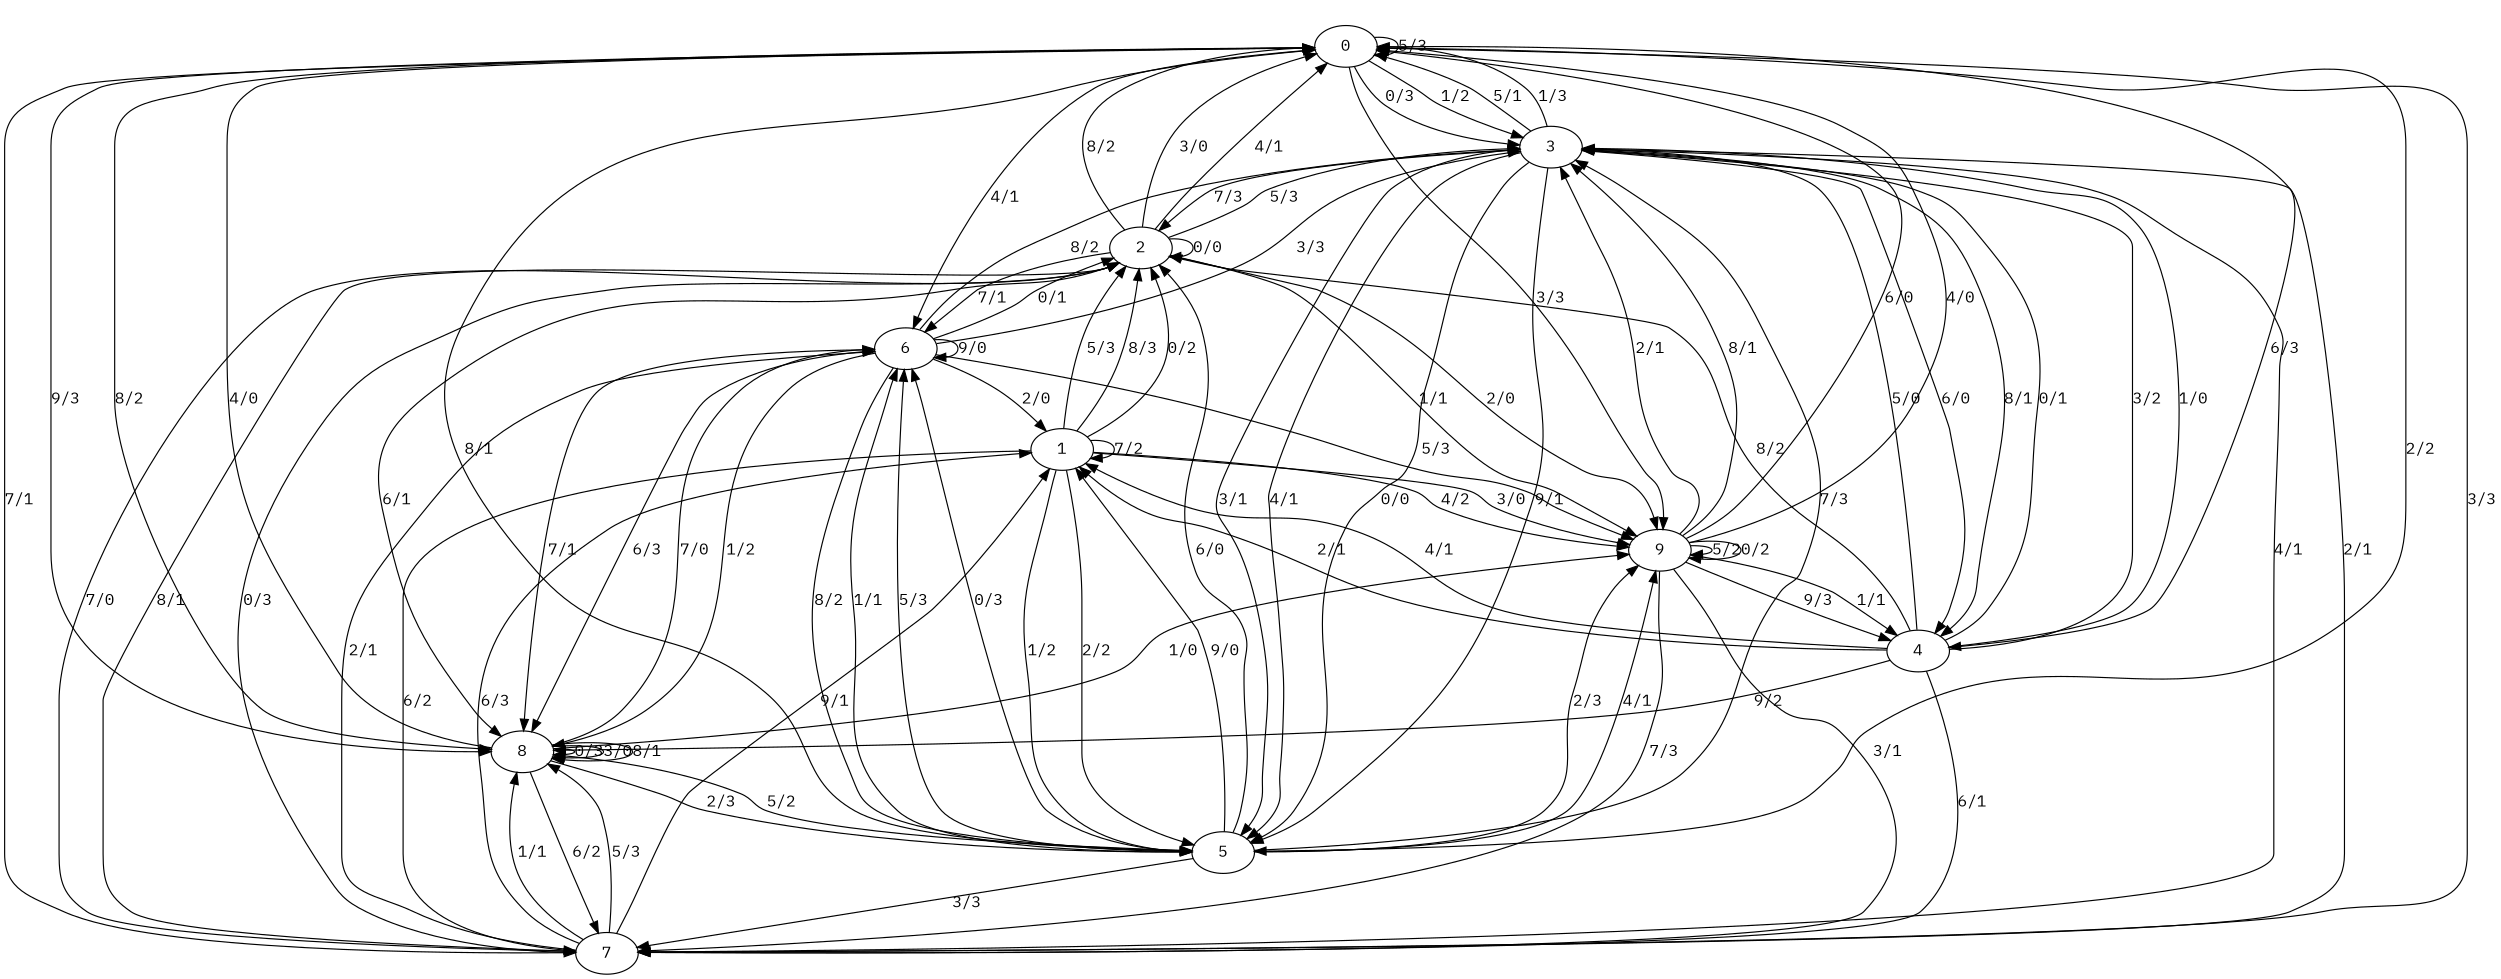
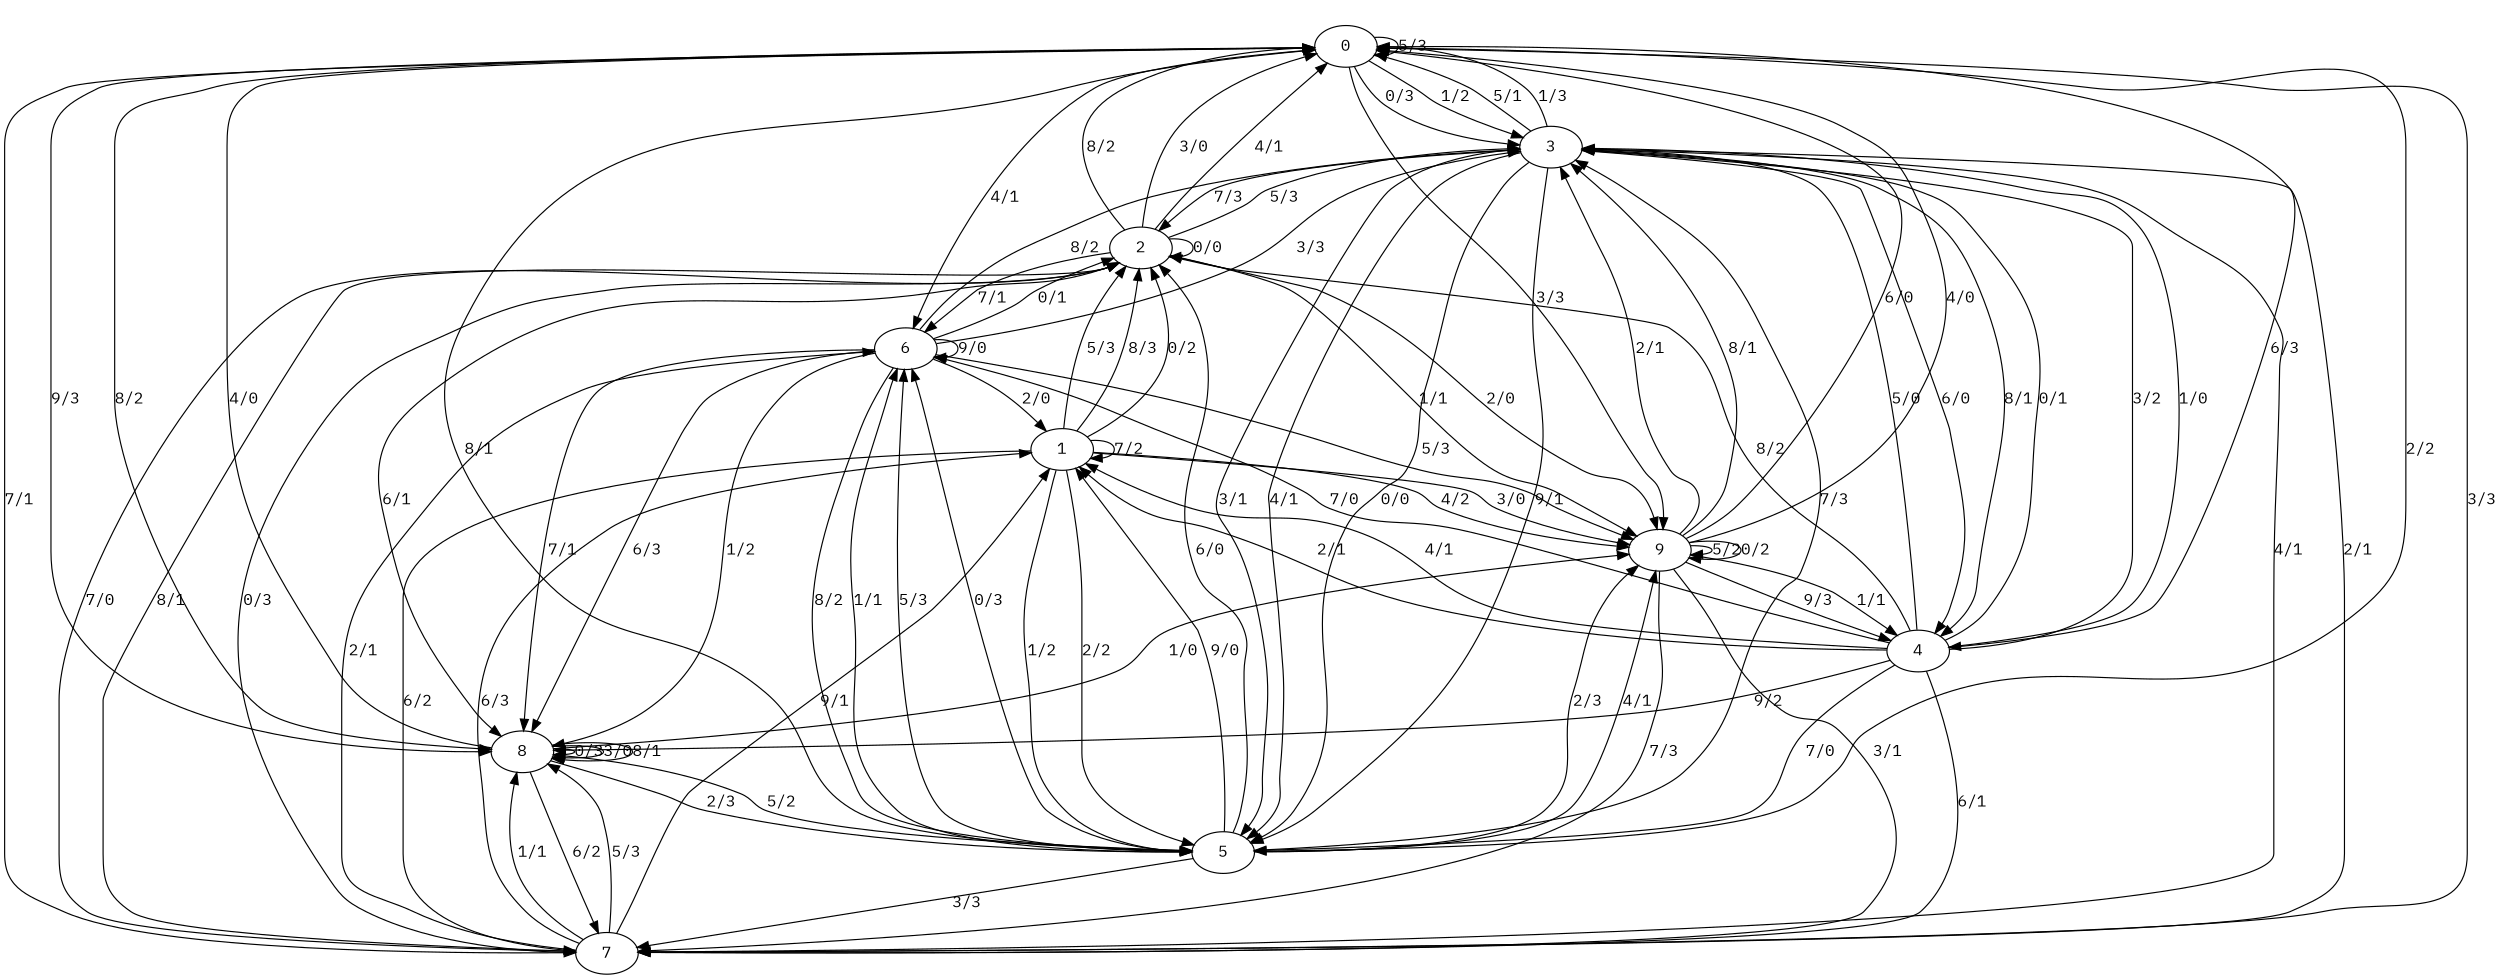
(680, 523) -> (1410, 523)
none -> (1766, 801)
